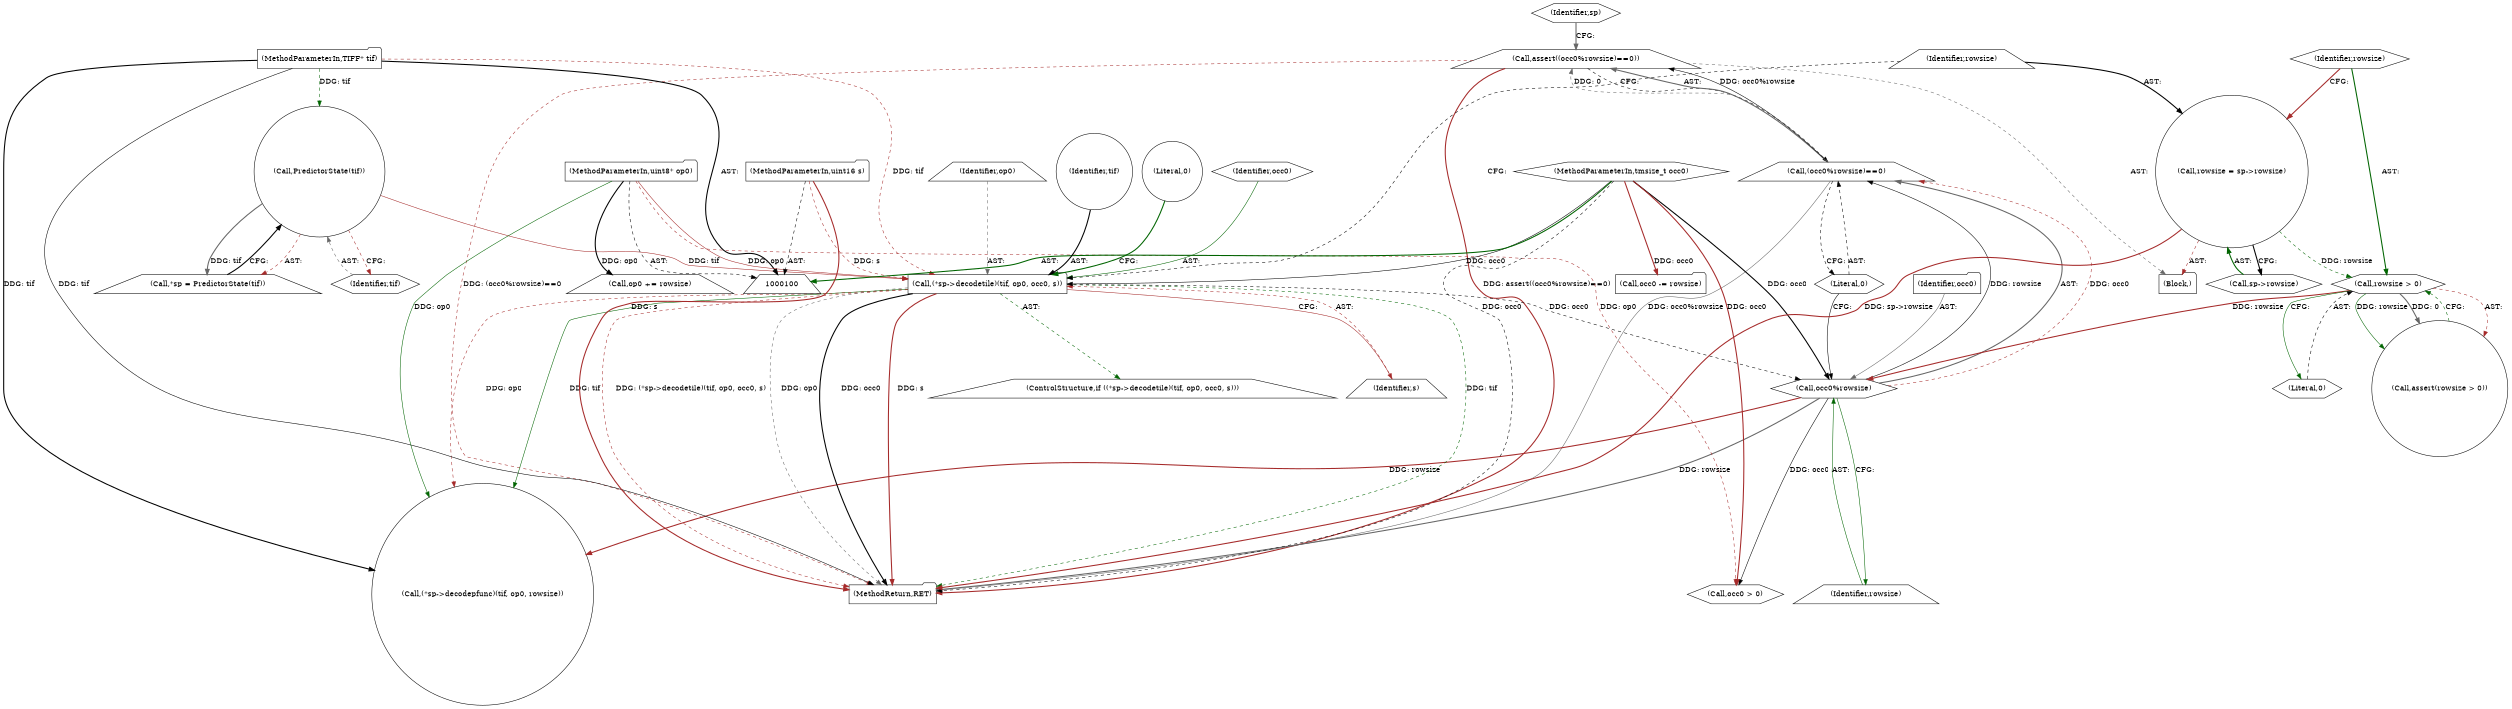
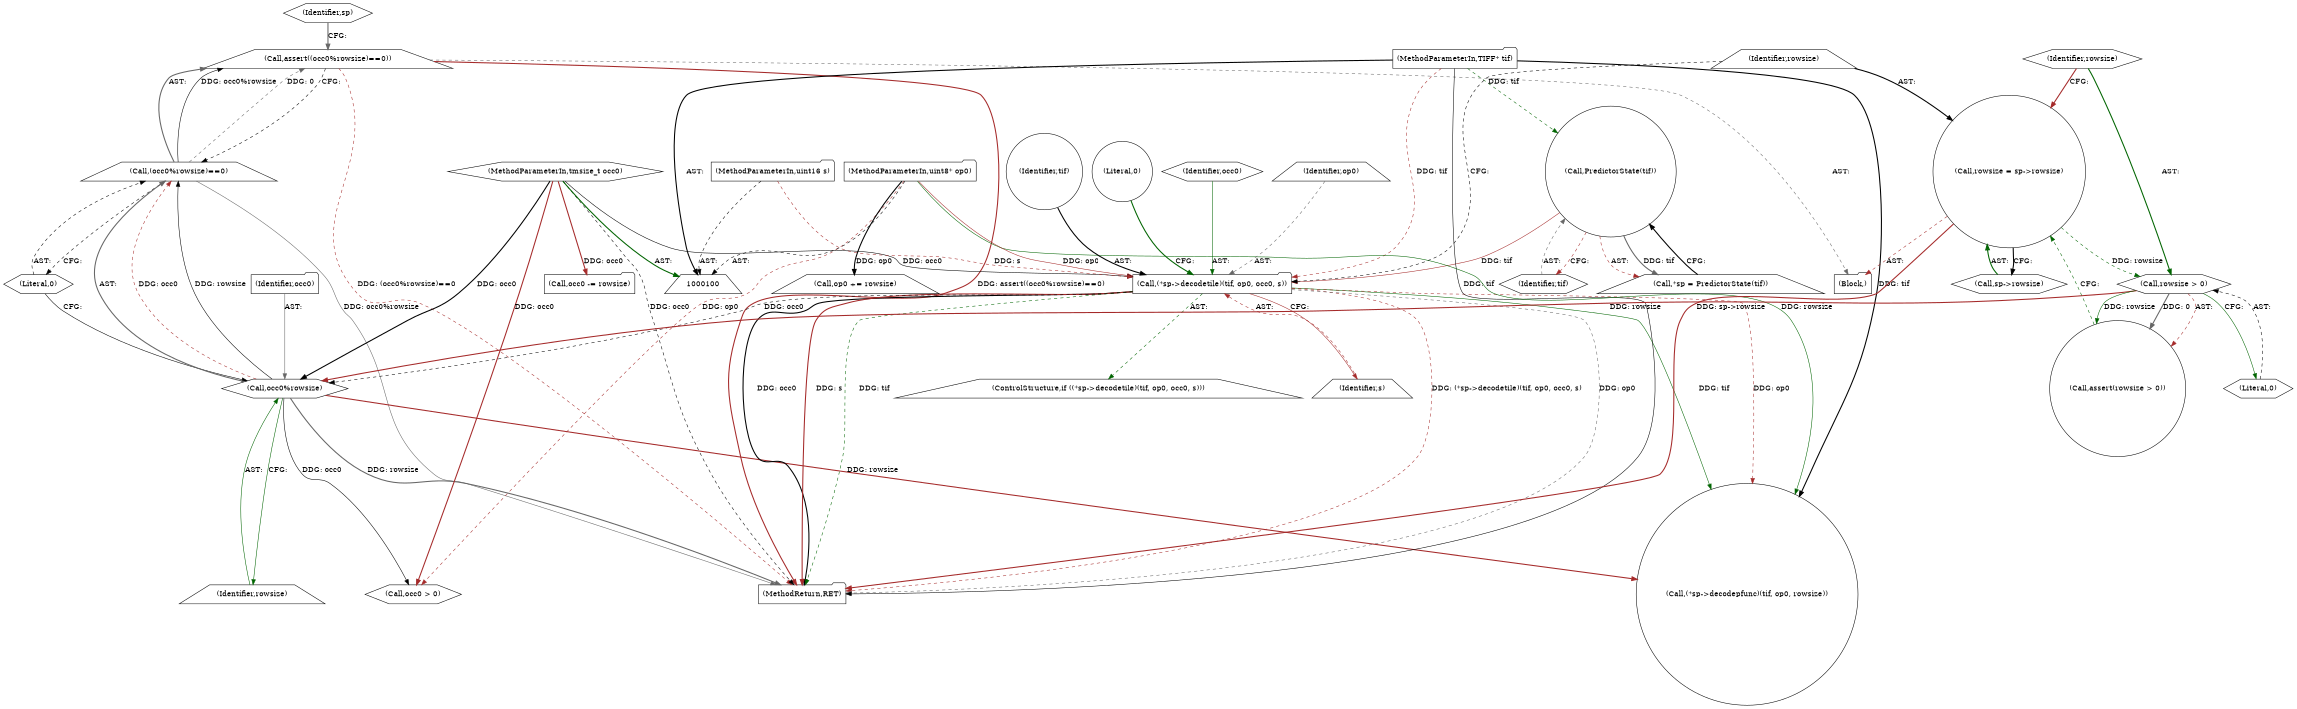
(2443, 305) -> (2075, 282)
(433, 307) -> (1807, 307)
(584, 356) -> none
